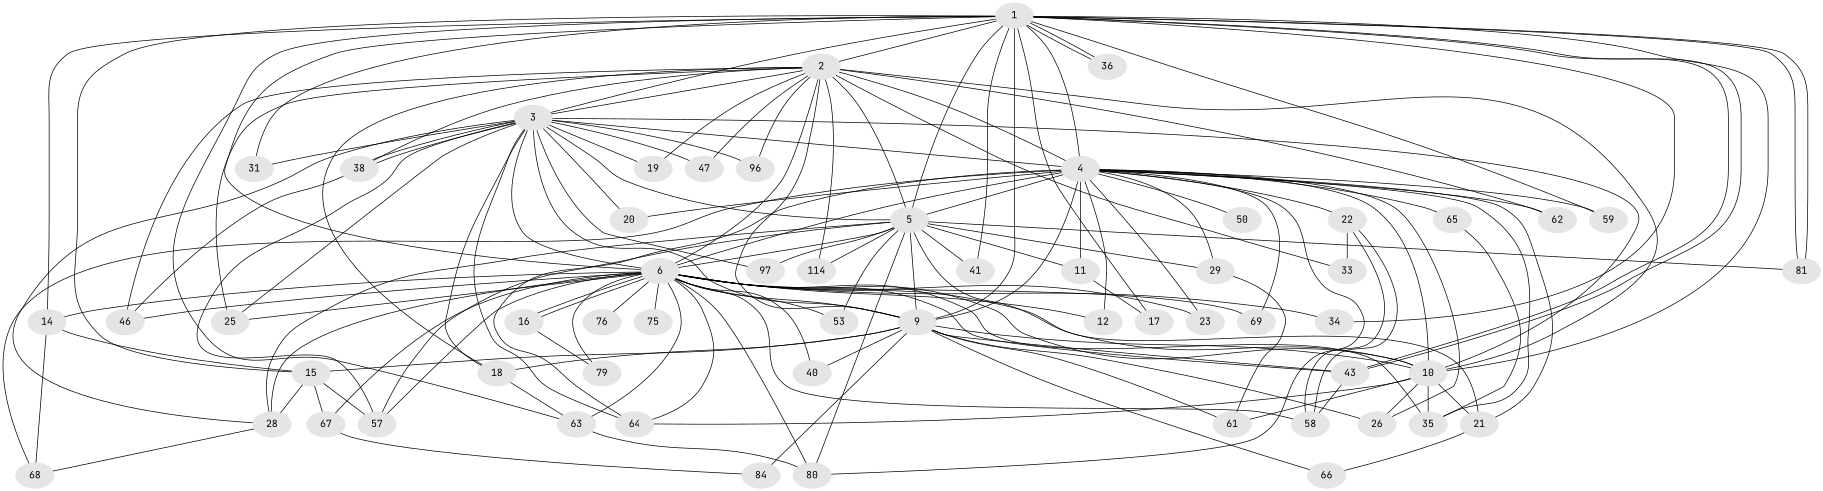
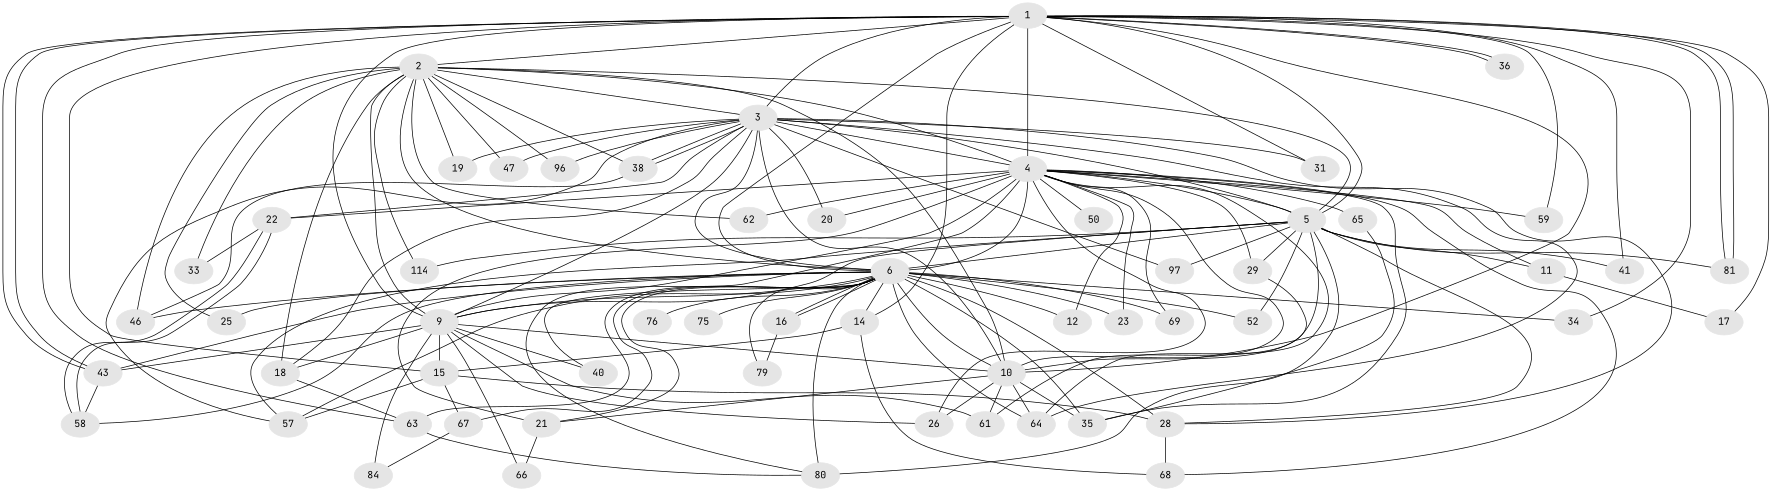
(374, 209) -> (573, 192)
(839, 322) -> (1253, 322)
